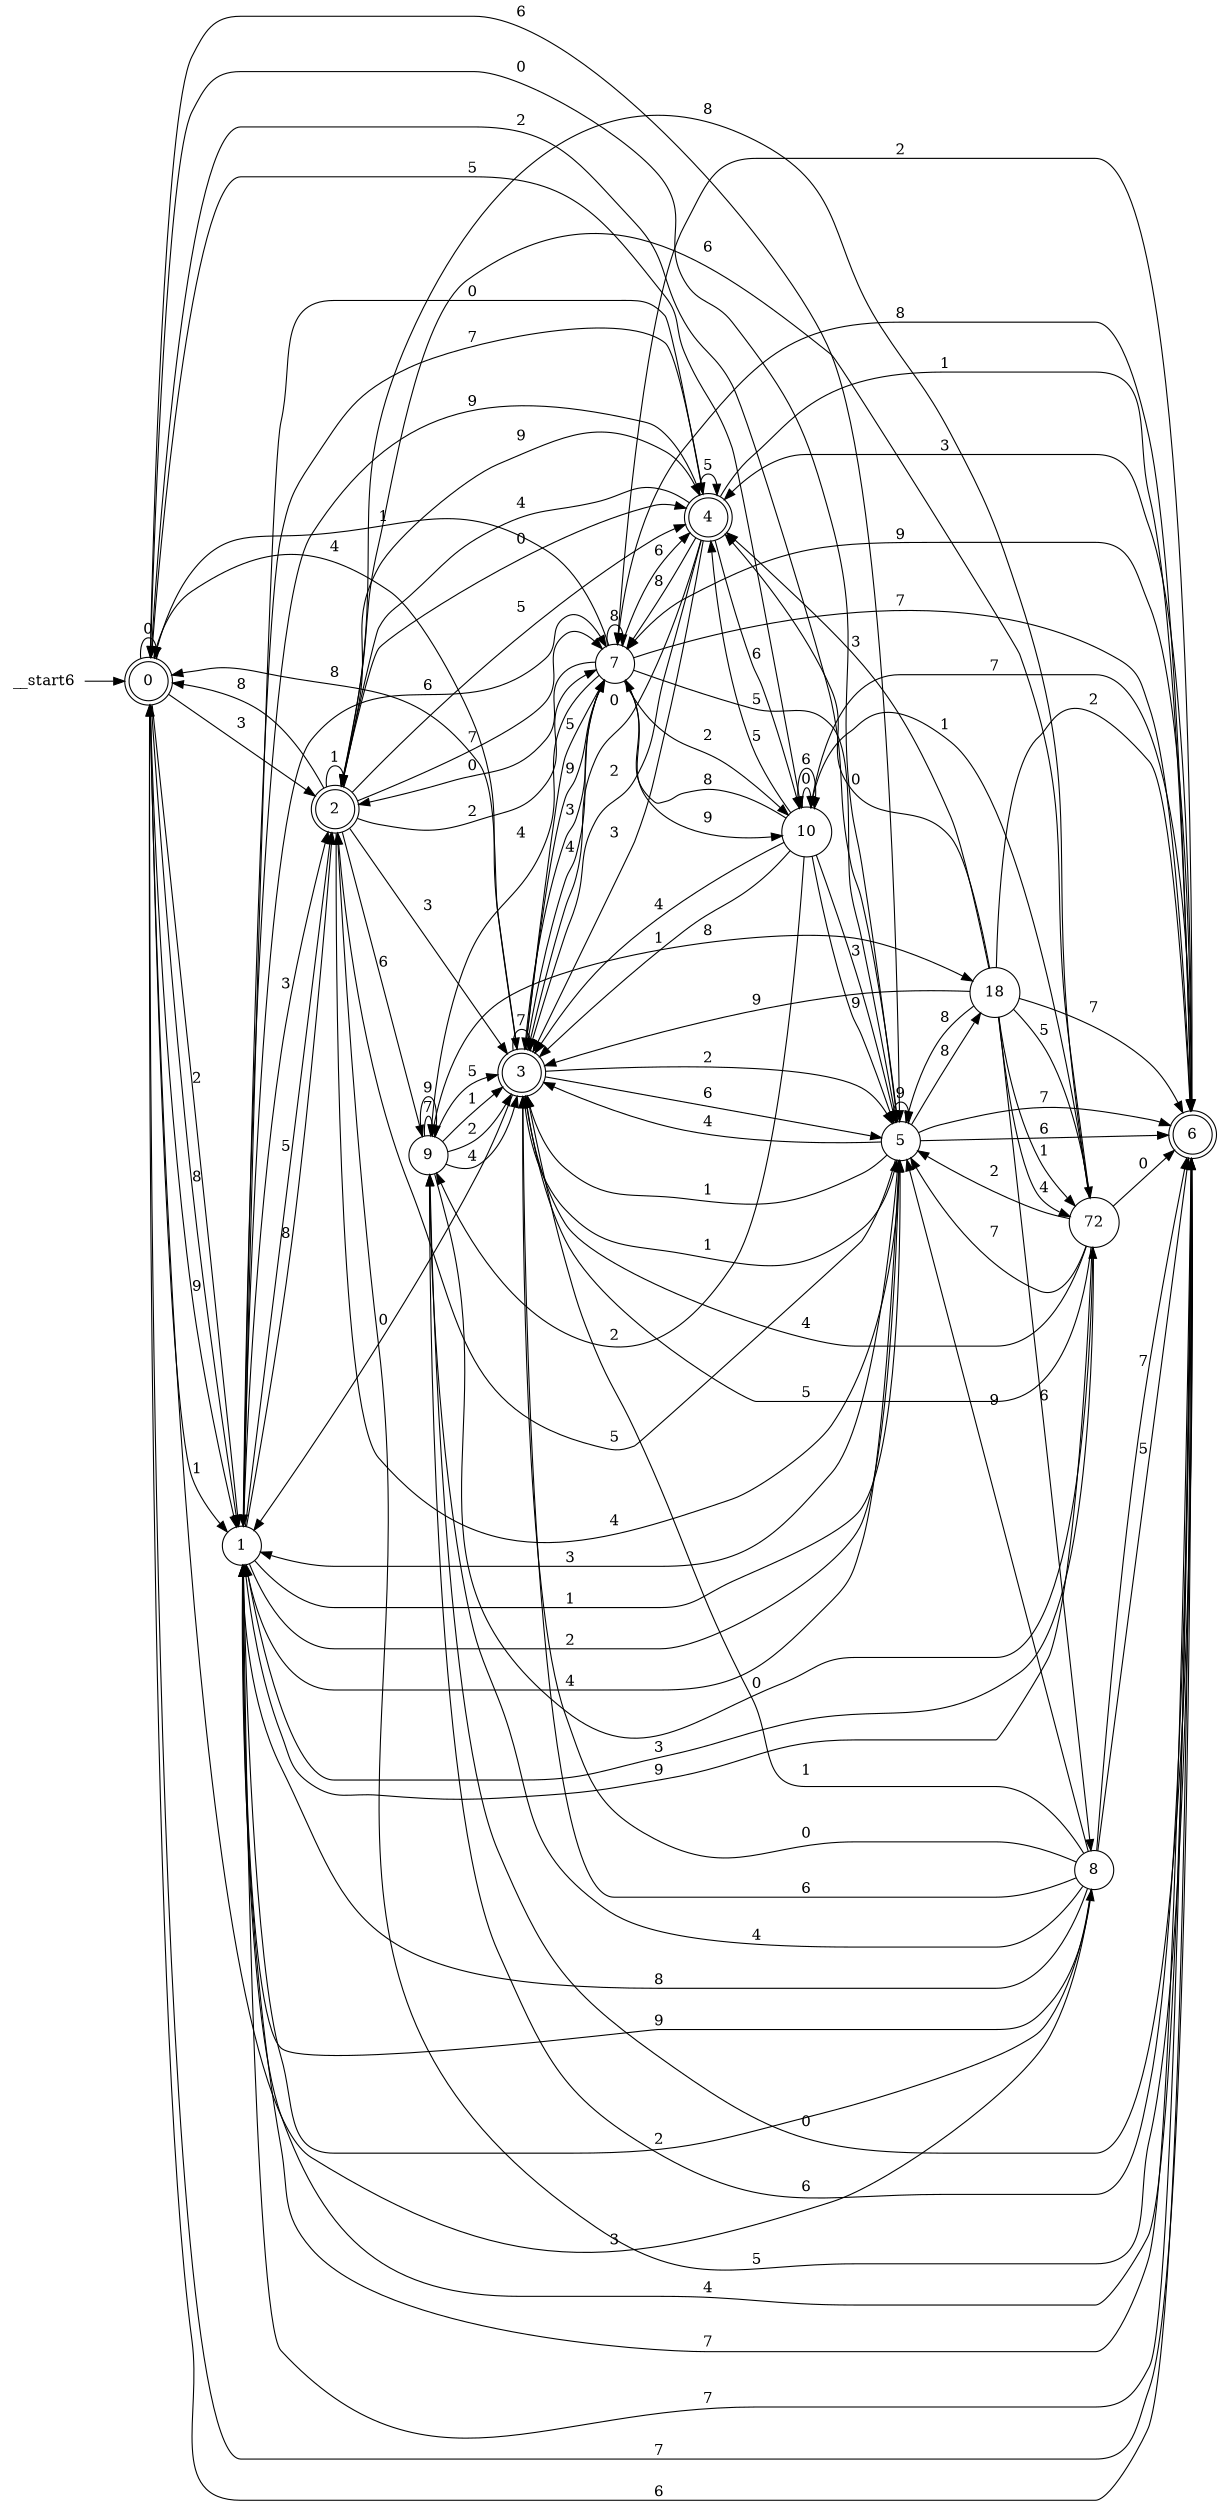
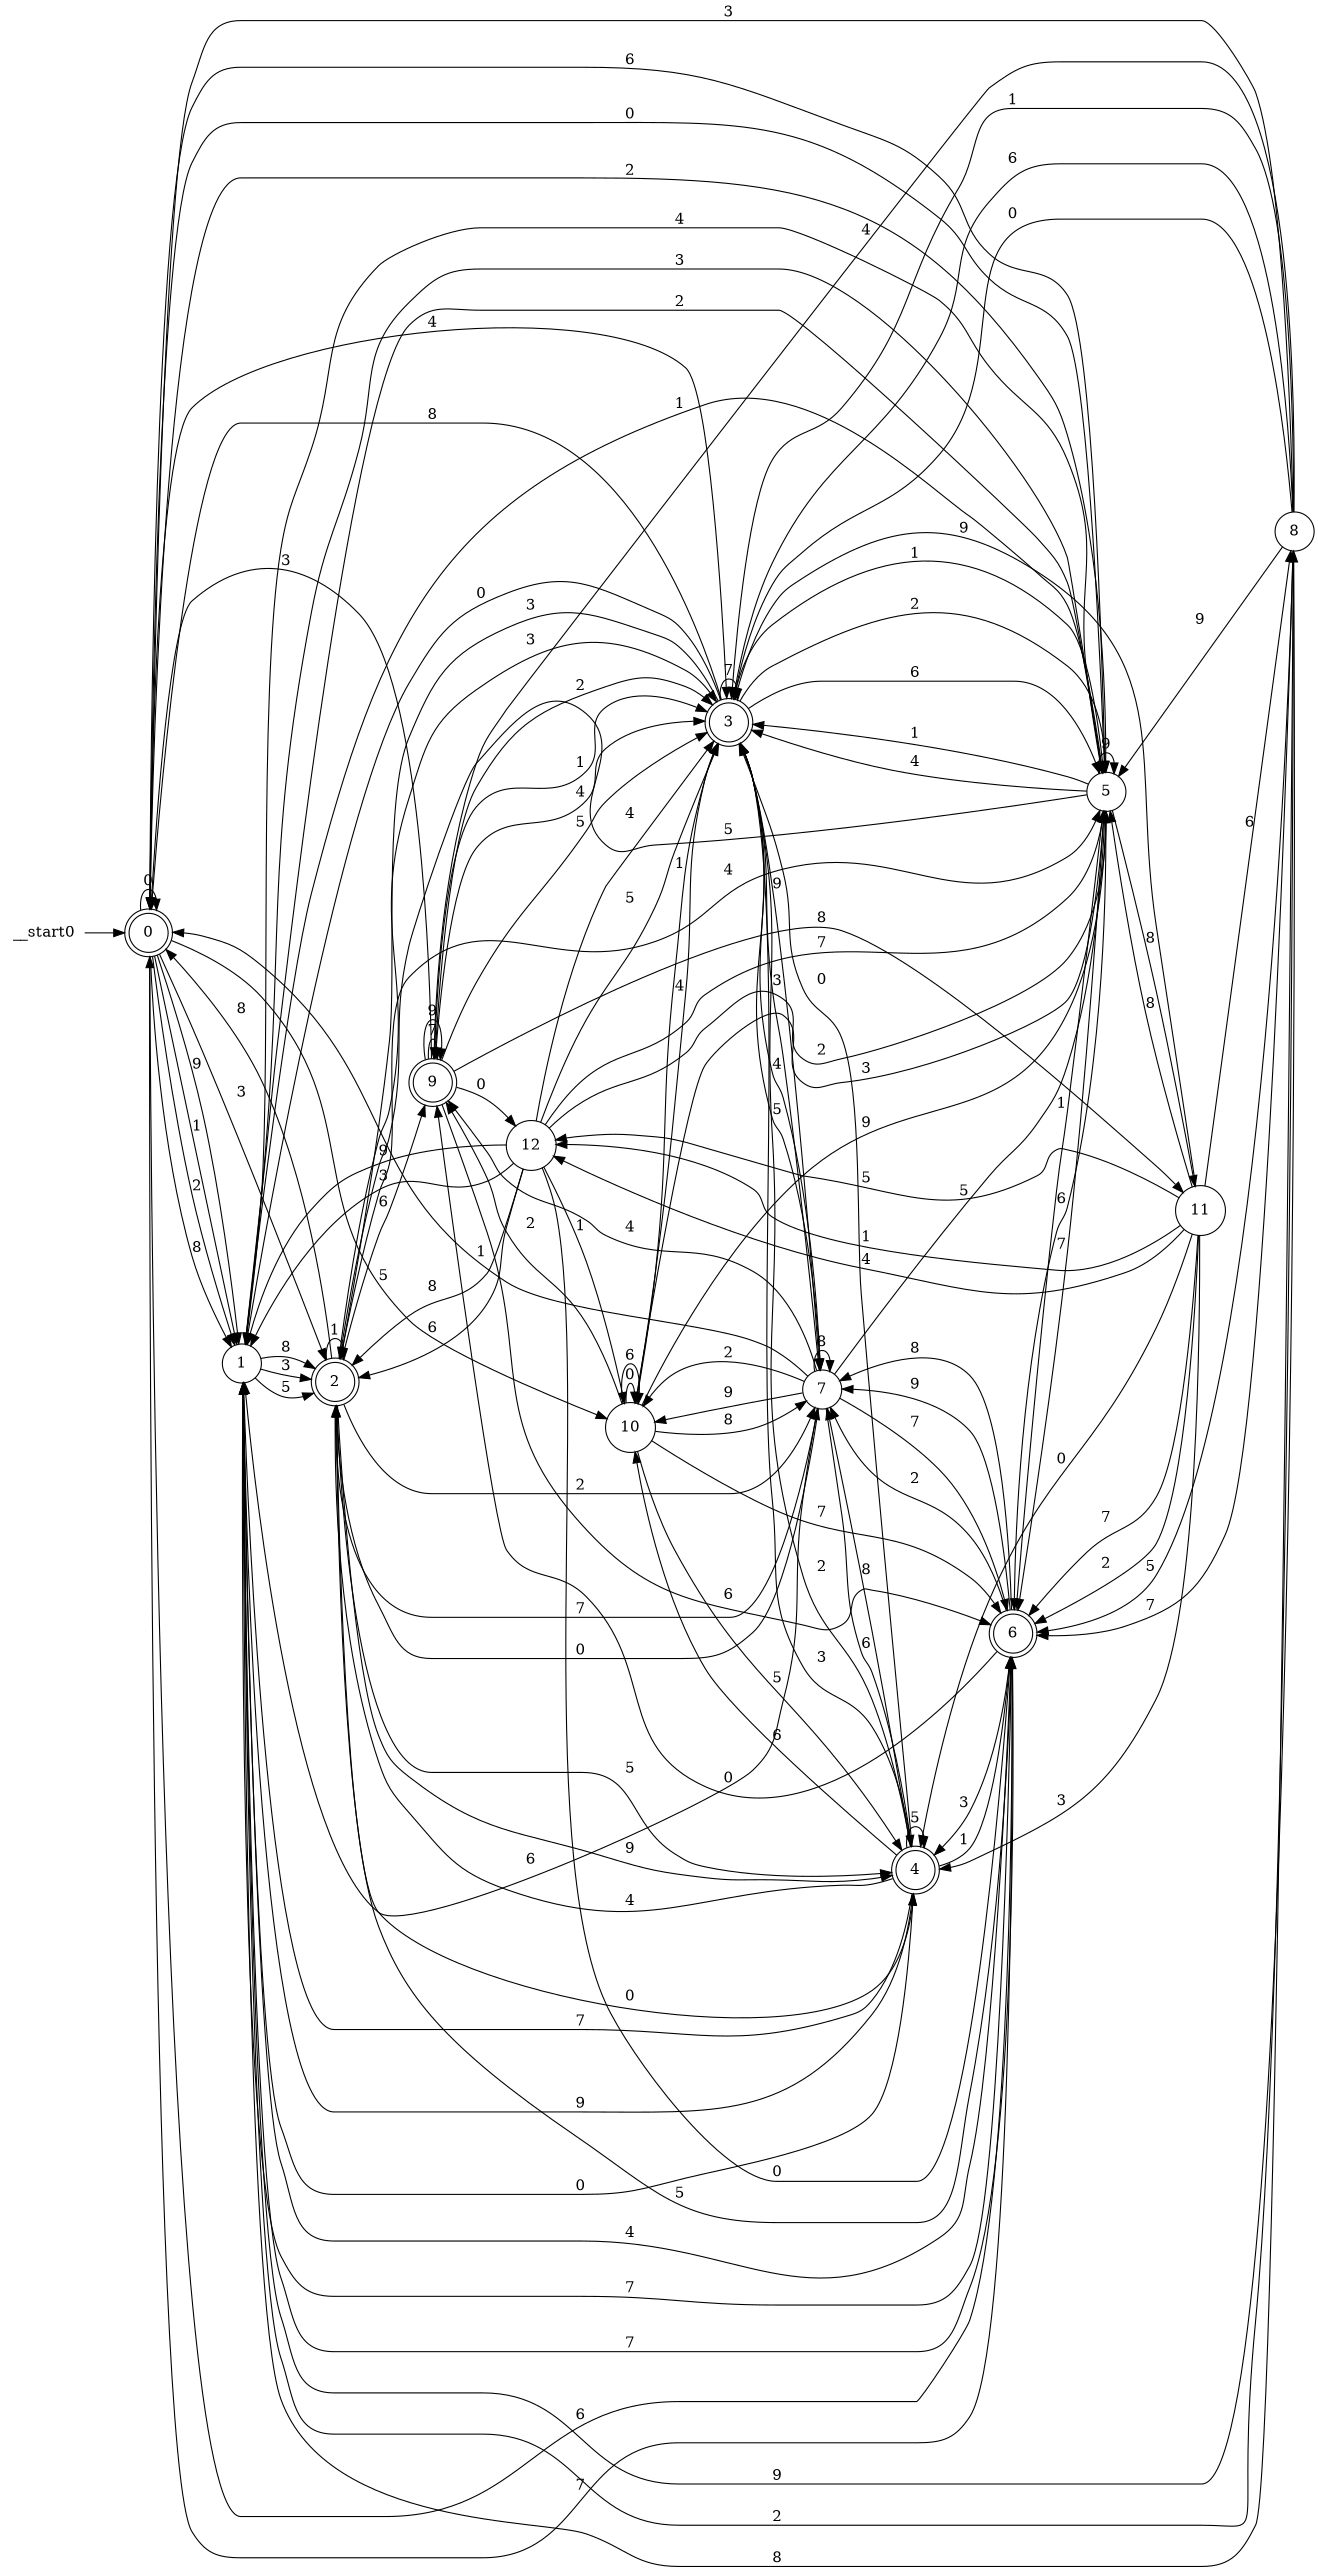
none -> (346, 602)
(44, 681) -> (44, 933)
none -> (395, 818)
(271, 956) -> (493, 1891)
(995, 993) -> (1200, 1211)
(428, 1155) -> (433, 1083)
none -> (1054, 1215)
(1094, 1222) -> (531, 1145)
